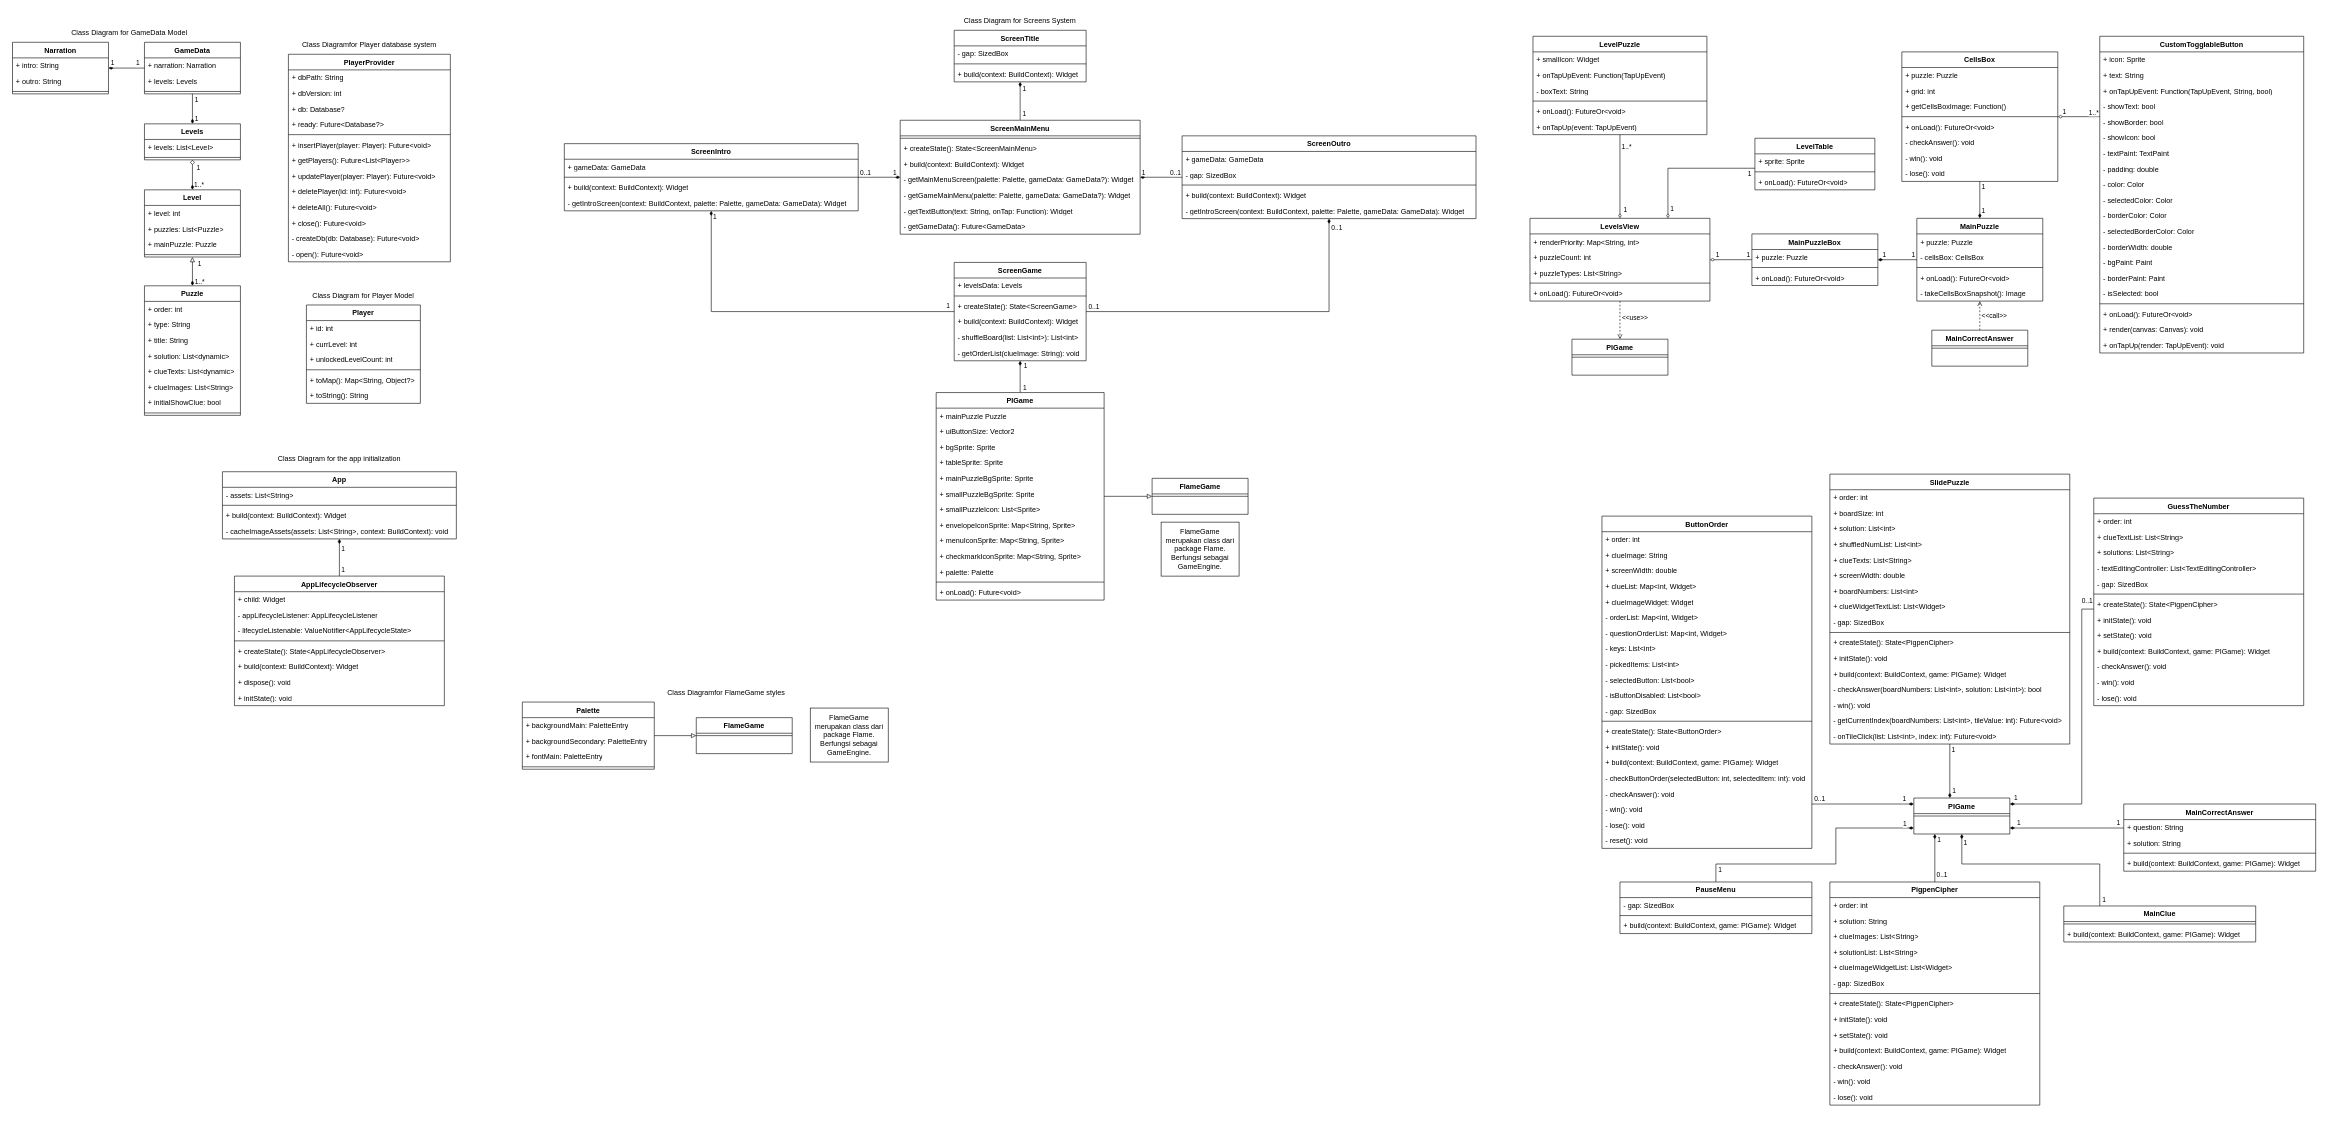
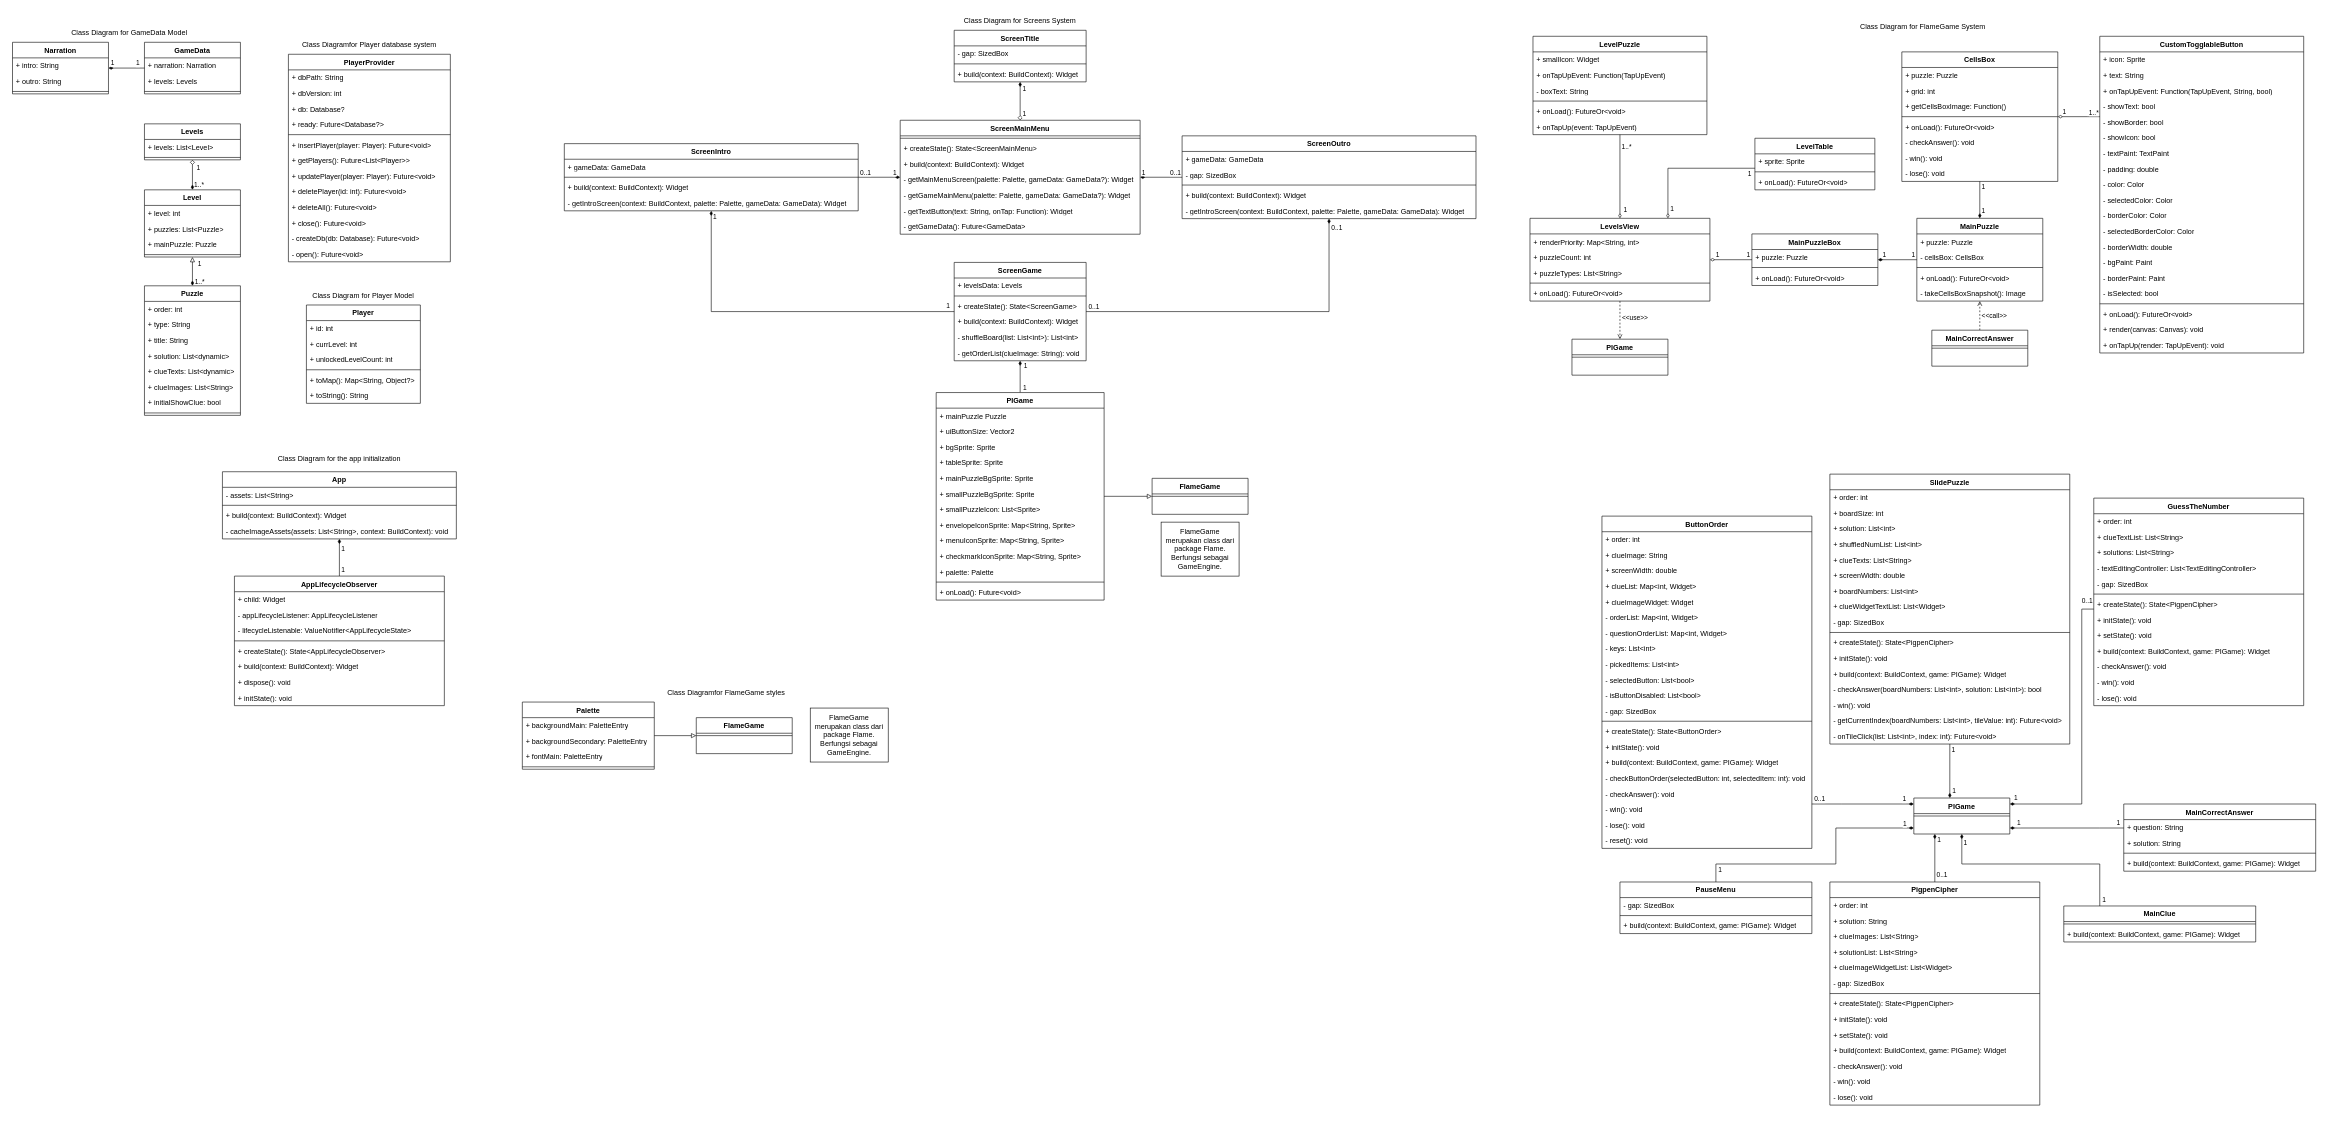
none -> (1923, 27)
(192, 107) -> none
(1020, 117) -> (1020, 115)
